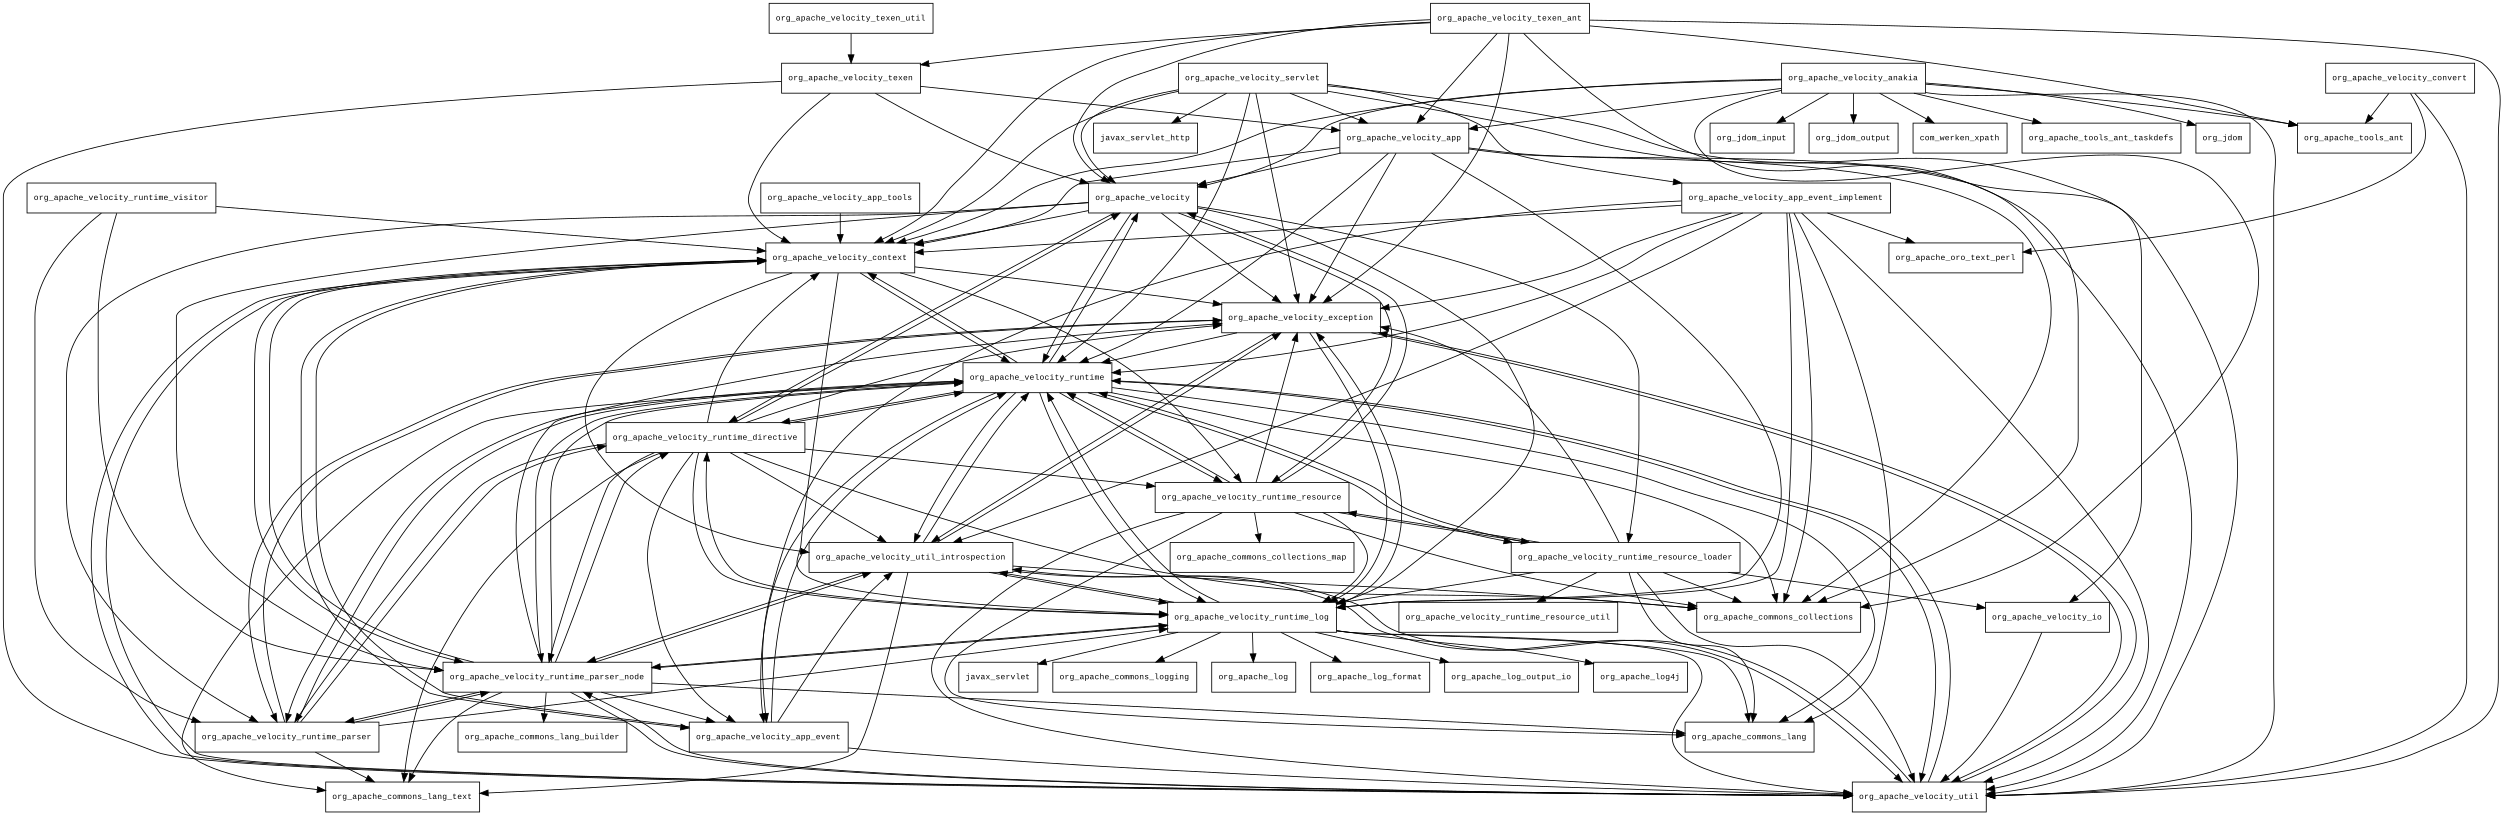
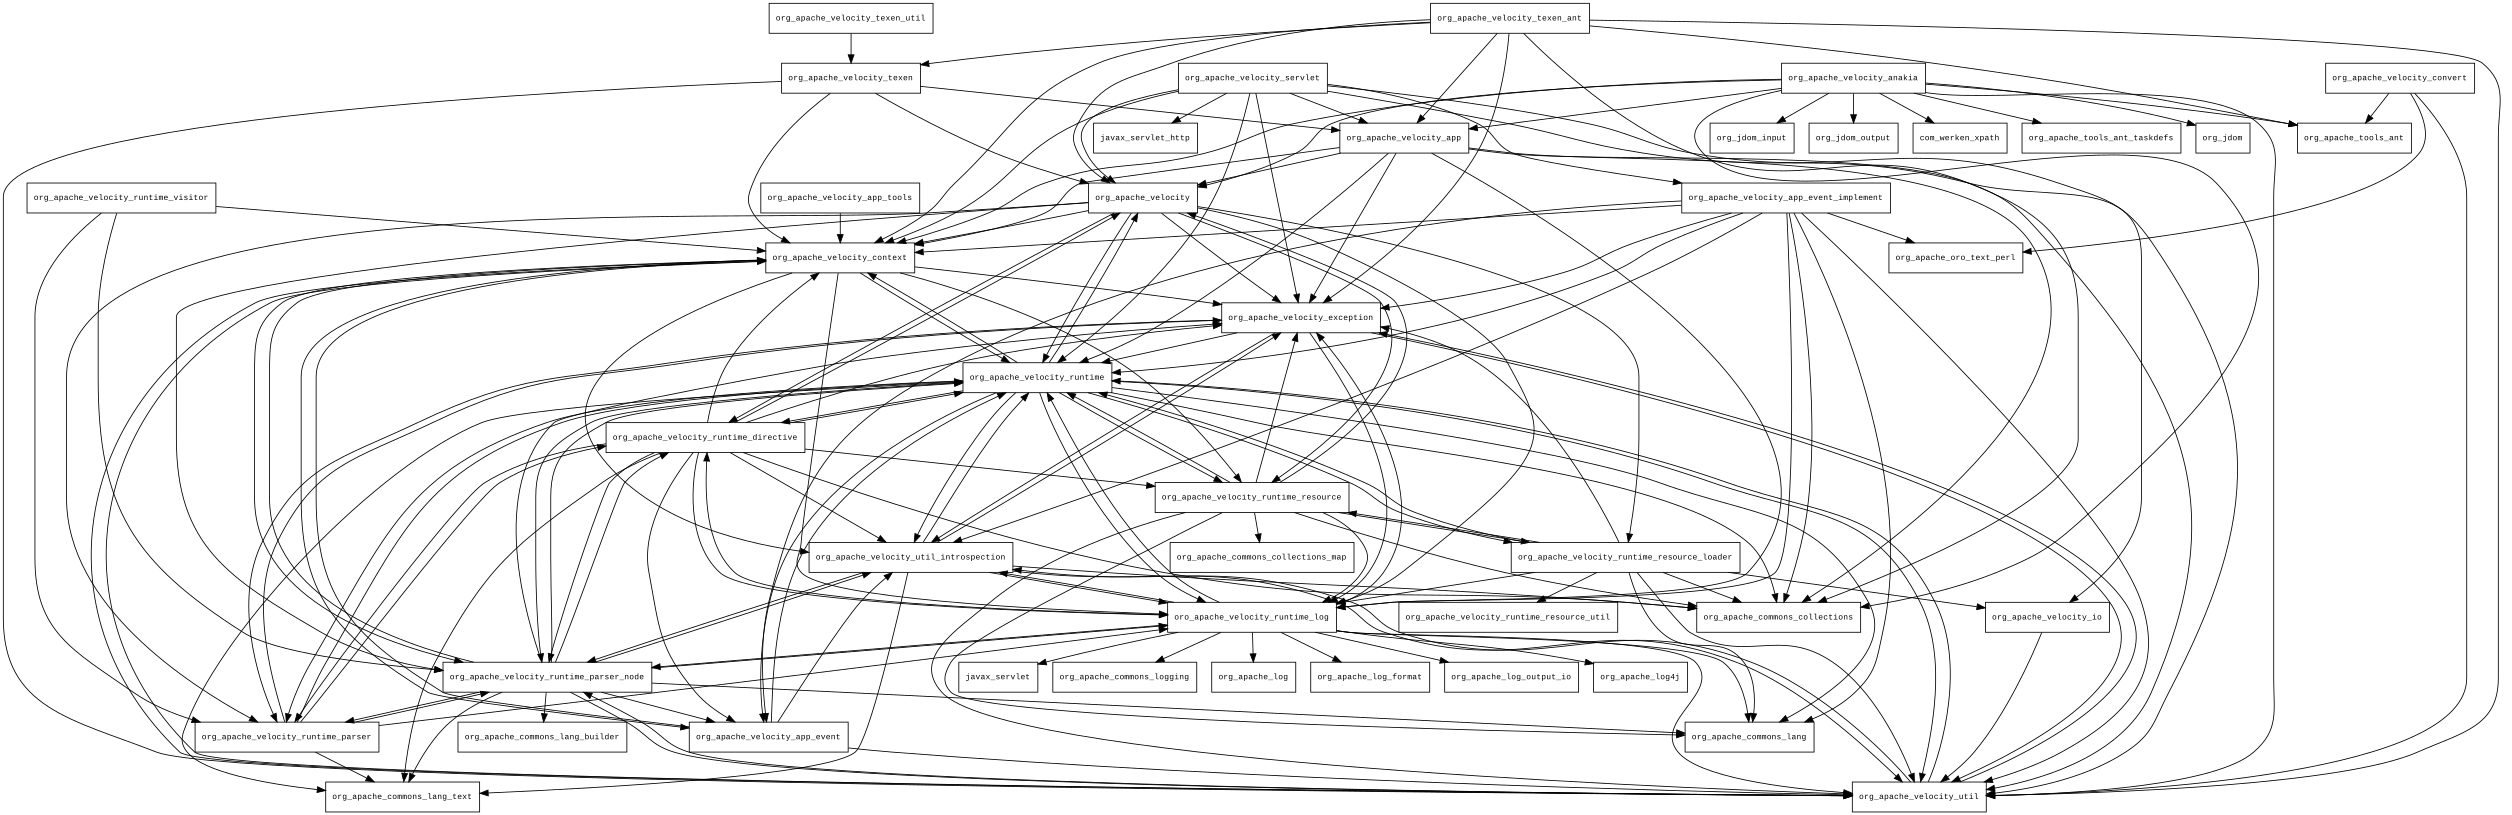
(1252, 617) -> (1252, 617)
